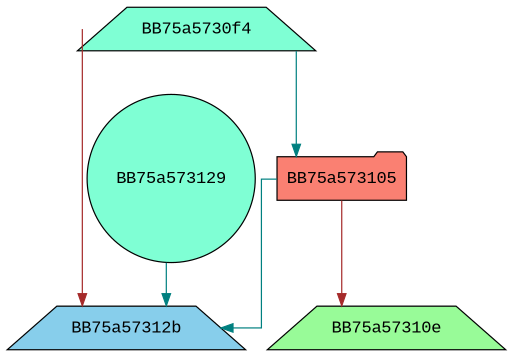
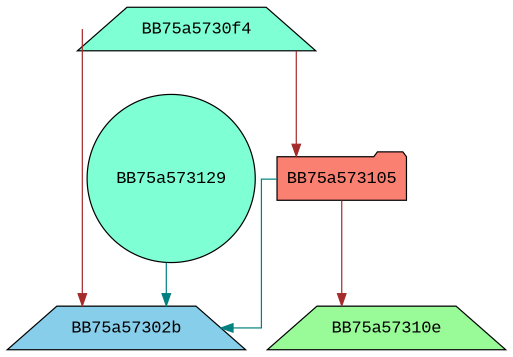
(296, 98) -> (296, 98)
(126, 328) -> (126, 328)
